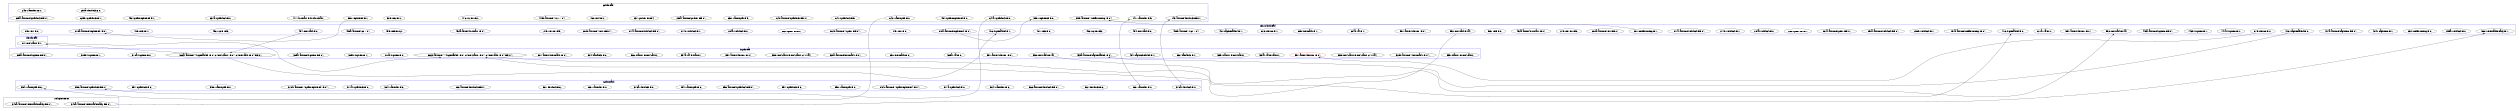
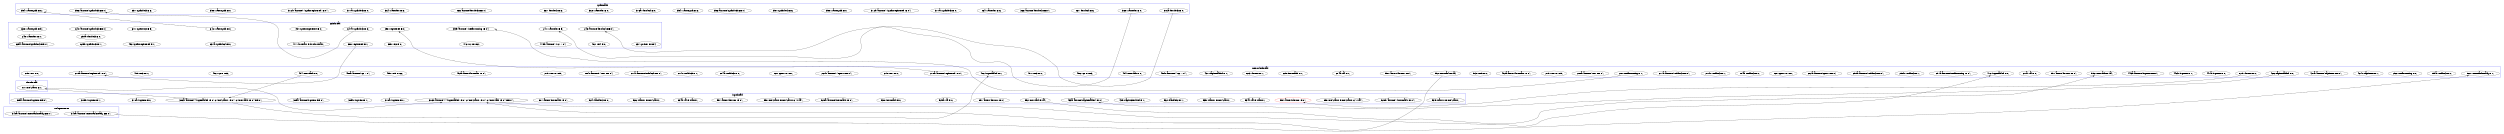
(691, 18) -> none
(1142, 55) -> (1132, 100)
